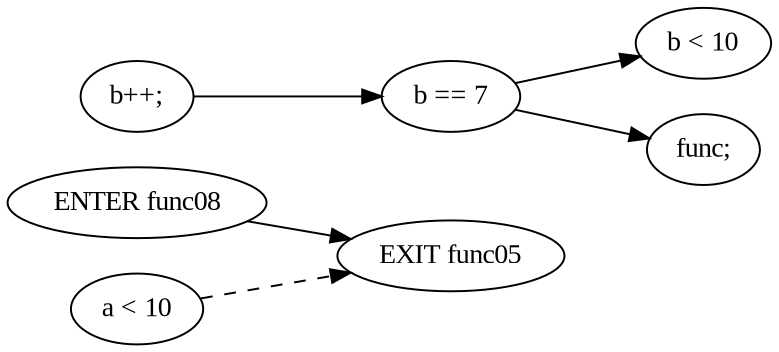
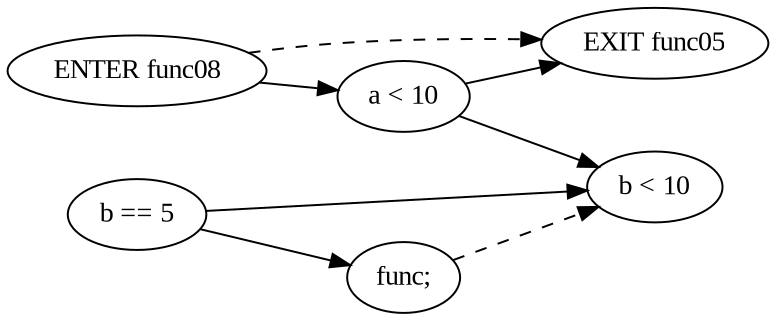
none -> (289, 85)
(137, 96) -> none
(451, 96) -> (137, 215)
none -> (519, 138)
(289, 228) -> (384, 41)
none -> (517, 237)
(266, 287) -> (503, 75)
